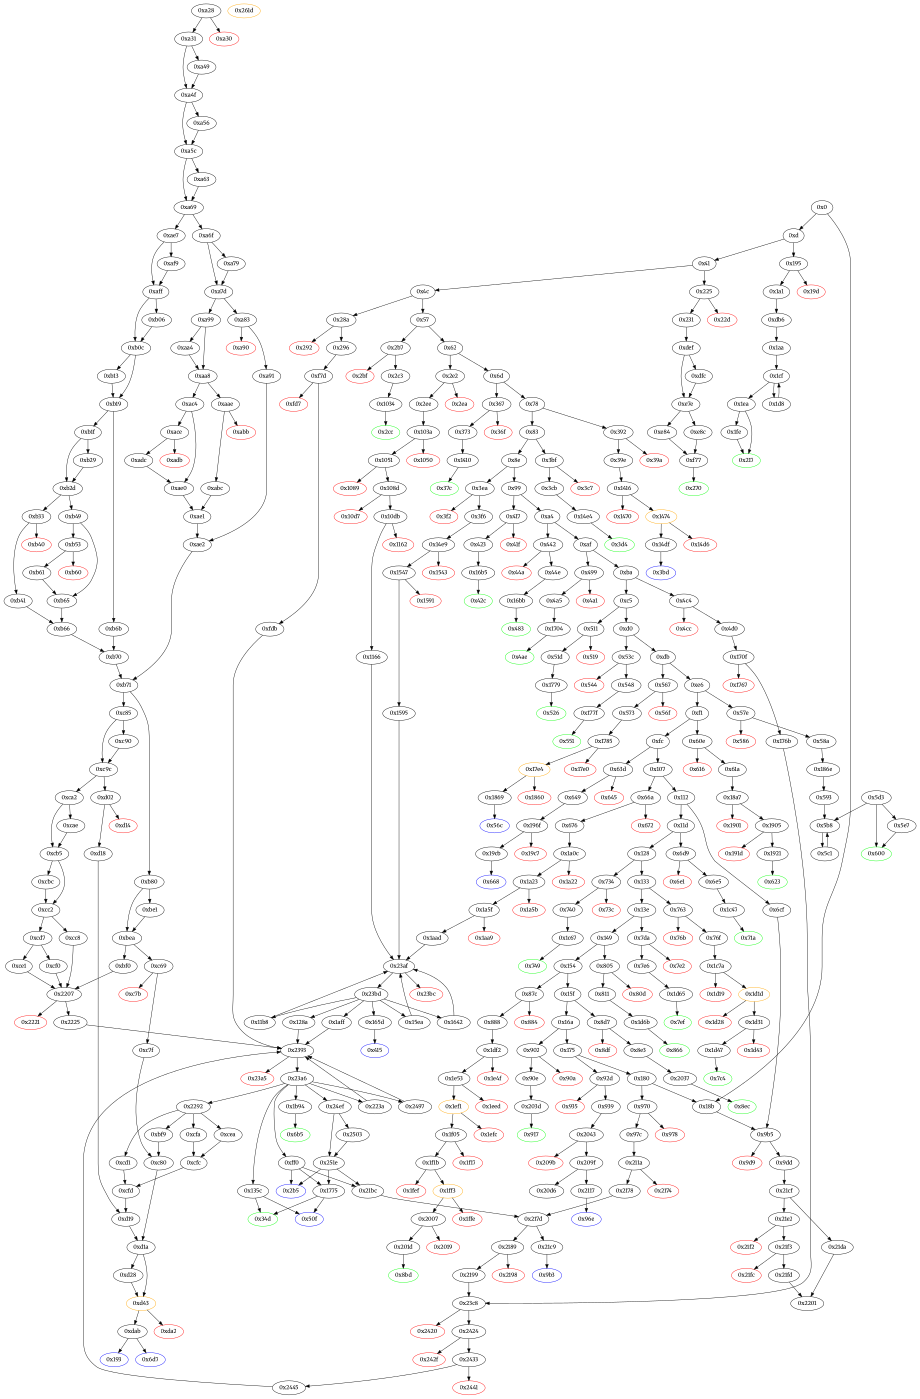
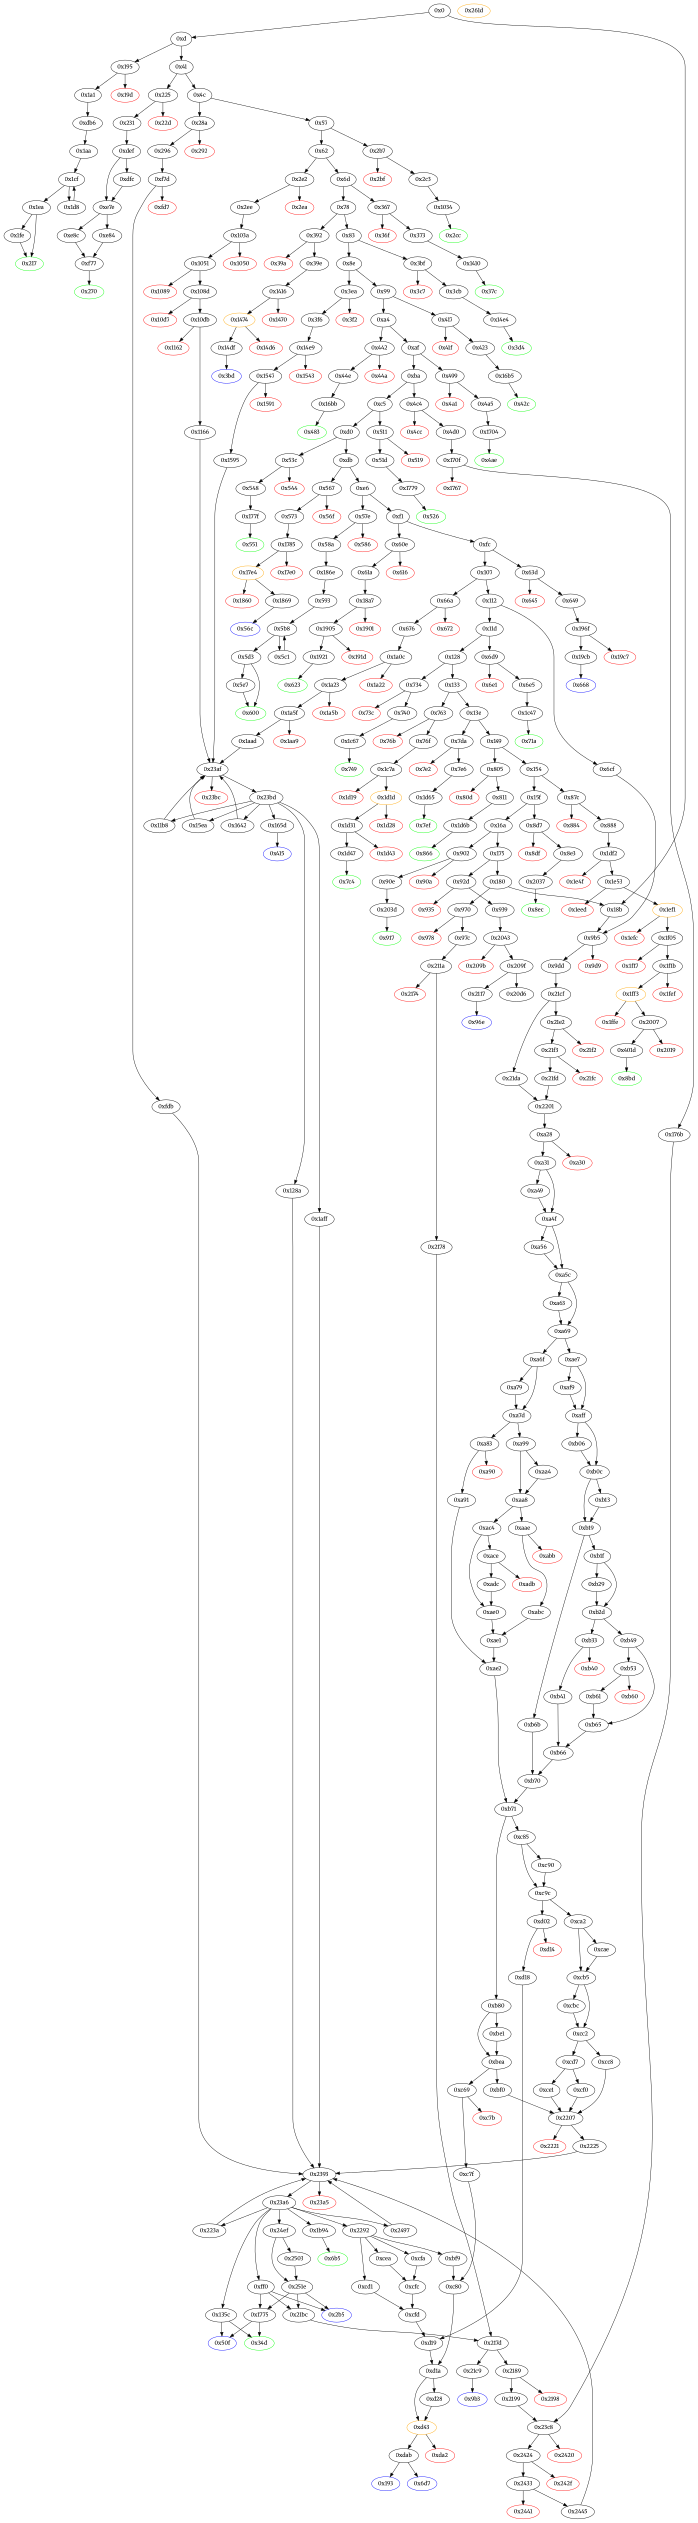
(853, 810) -> (266, 642)
none -> (545, 1119)
(403, 1247) -> (627, 1051)
